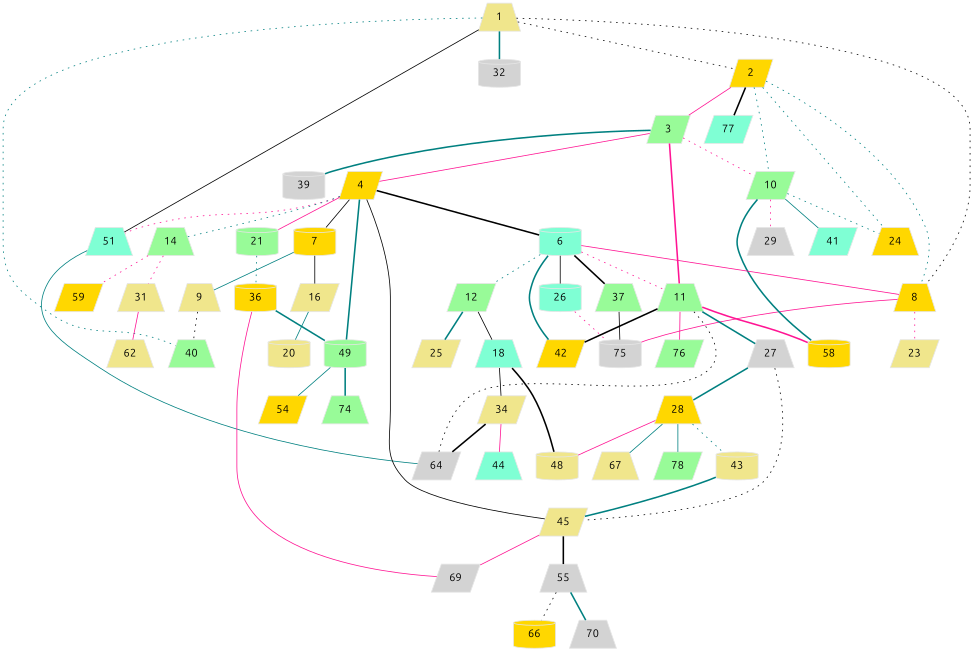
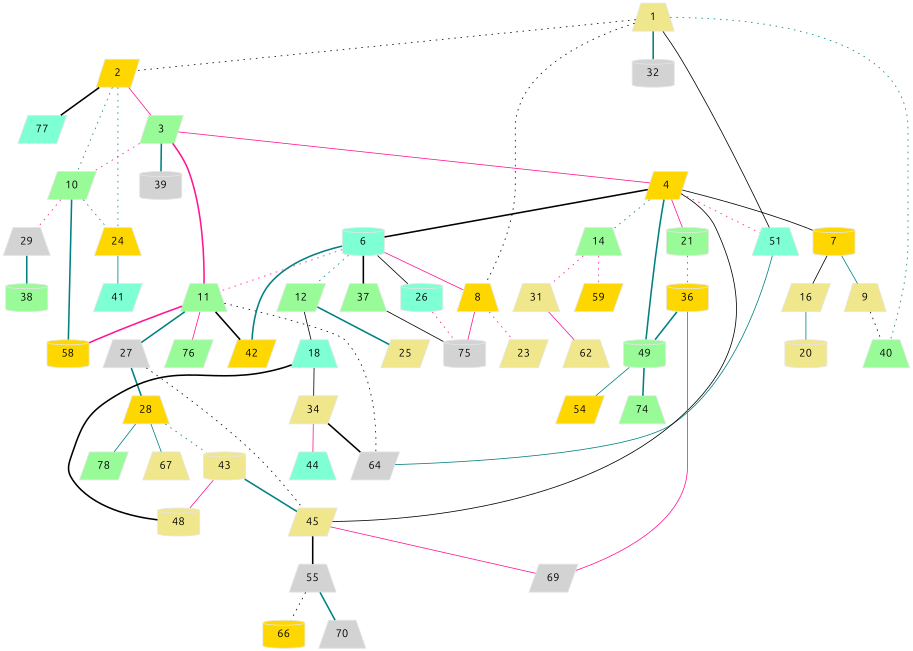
(879, 161) -> none
(802, 214) -> (118, 270)
none -> (27, 298)
(617, 438) -> (202, 494)
